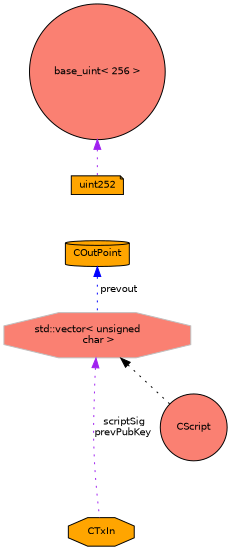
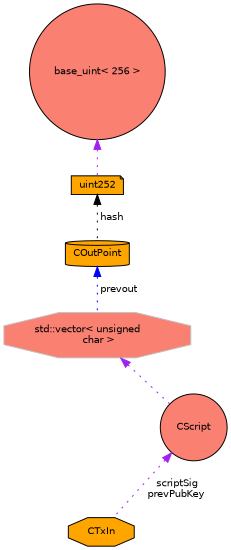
none -> (97, 223)
(149, 385) -> (149, 385)
(94, 443) -> (139, 489)
